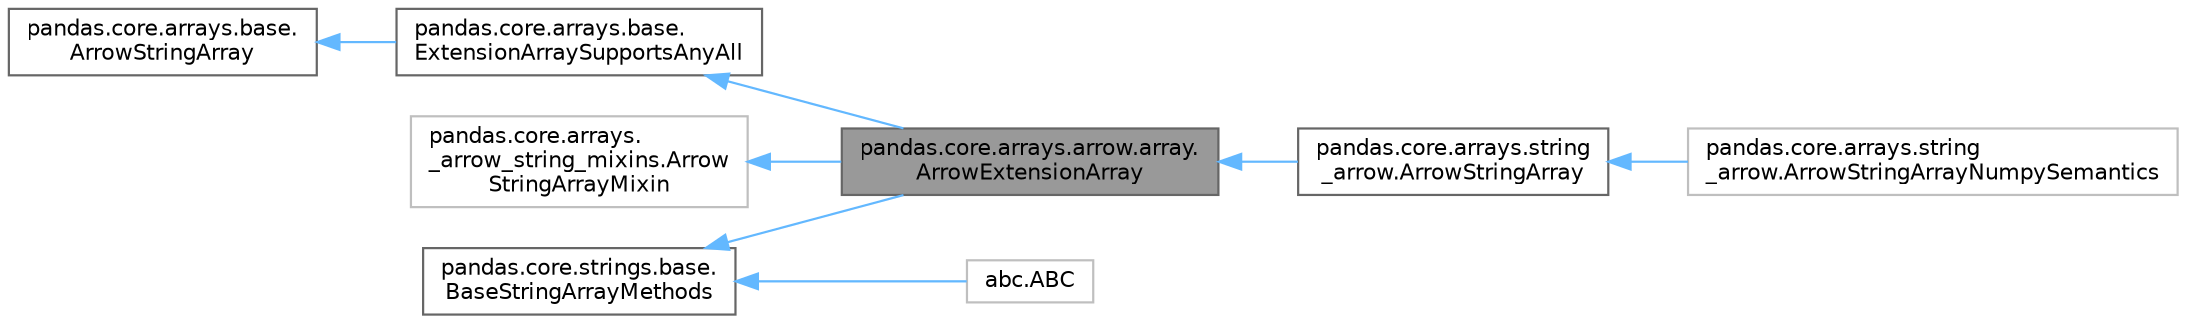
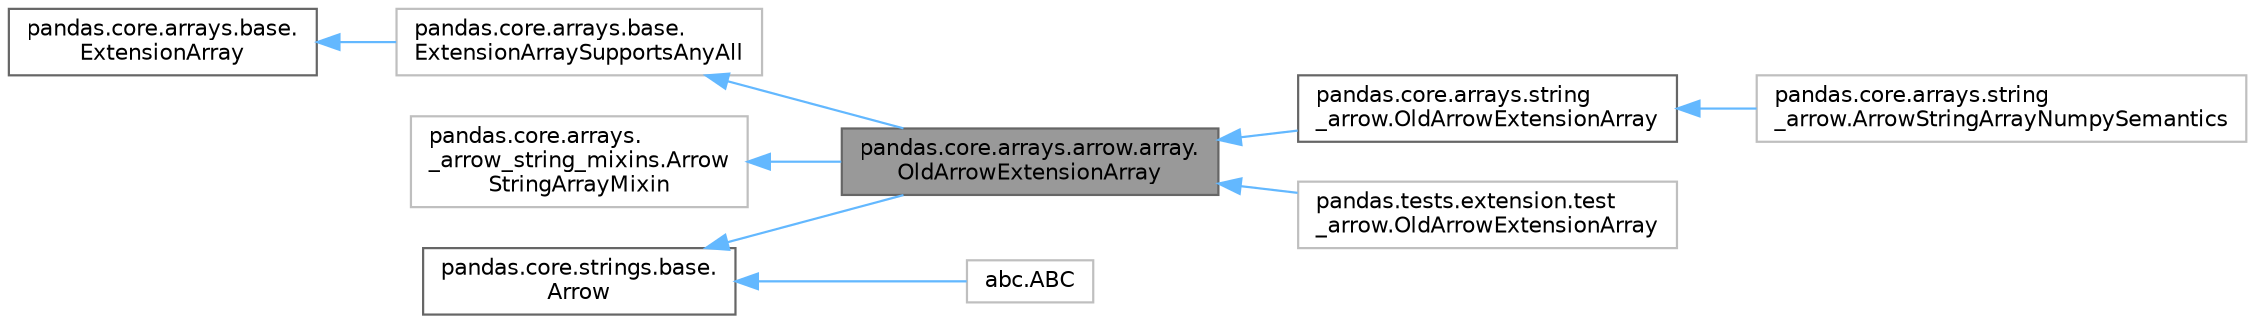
(163, 42) -> (163, 42)
(579, 42) -> (579, 42)
(1030, 162) -> (1030, 162)
(1453, 162) -> (1488, 109)
none -> (1488, 215)
(579, 281) -> (579, 281)
